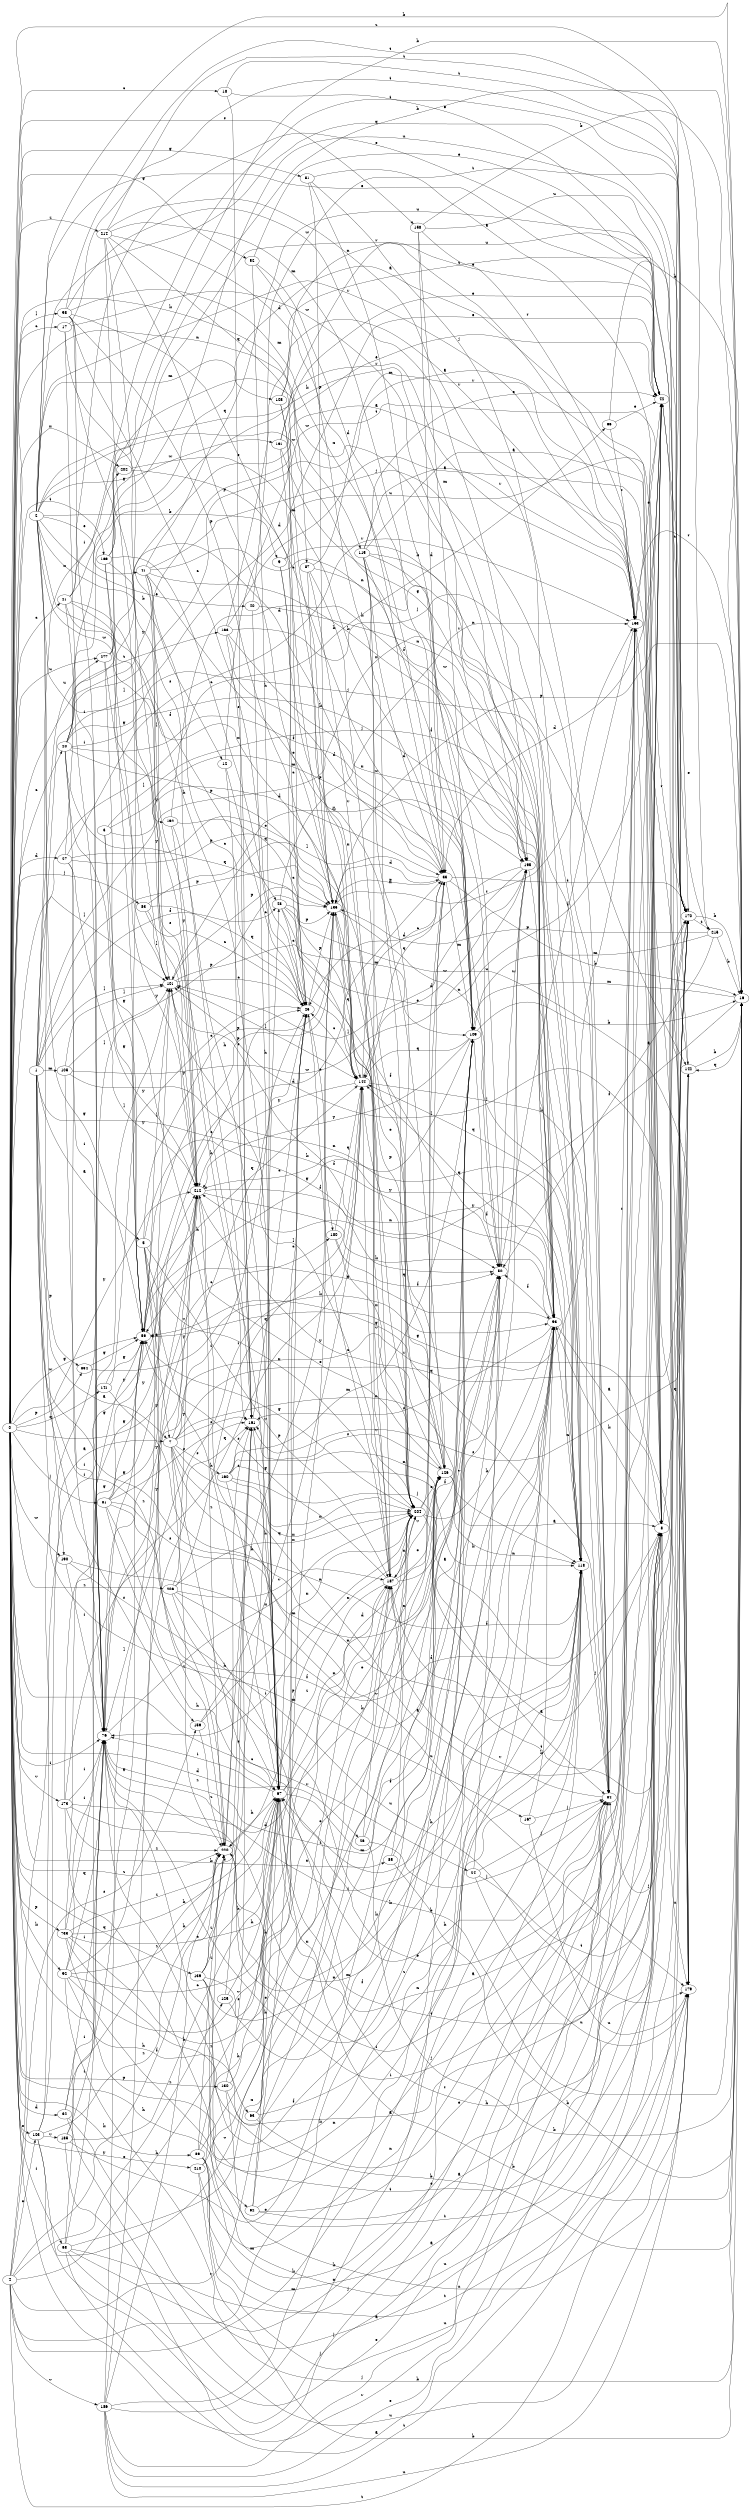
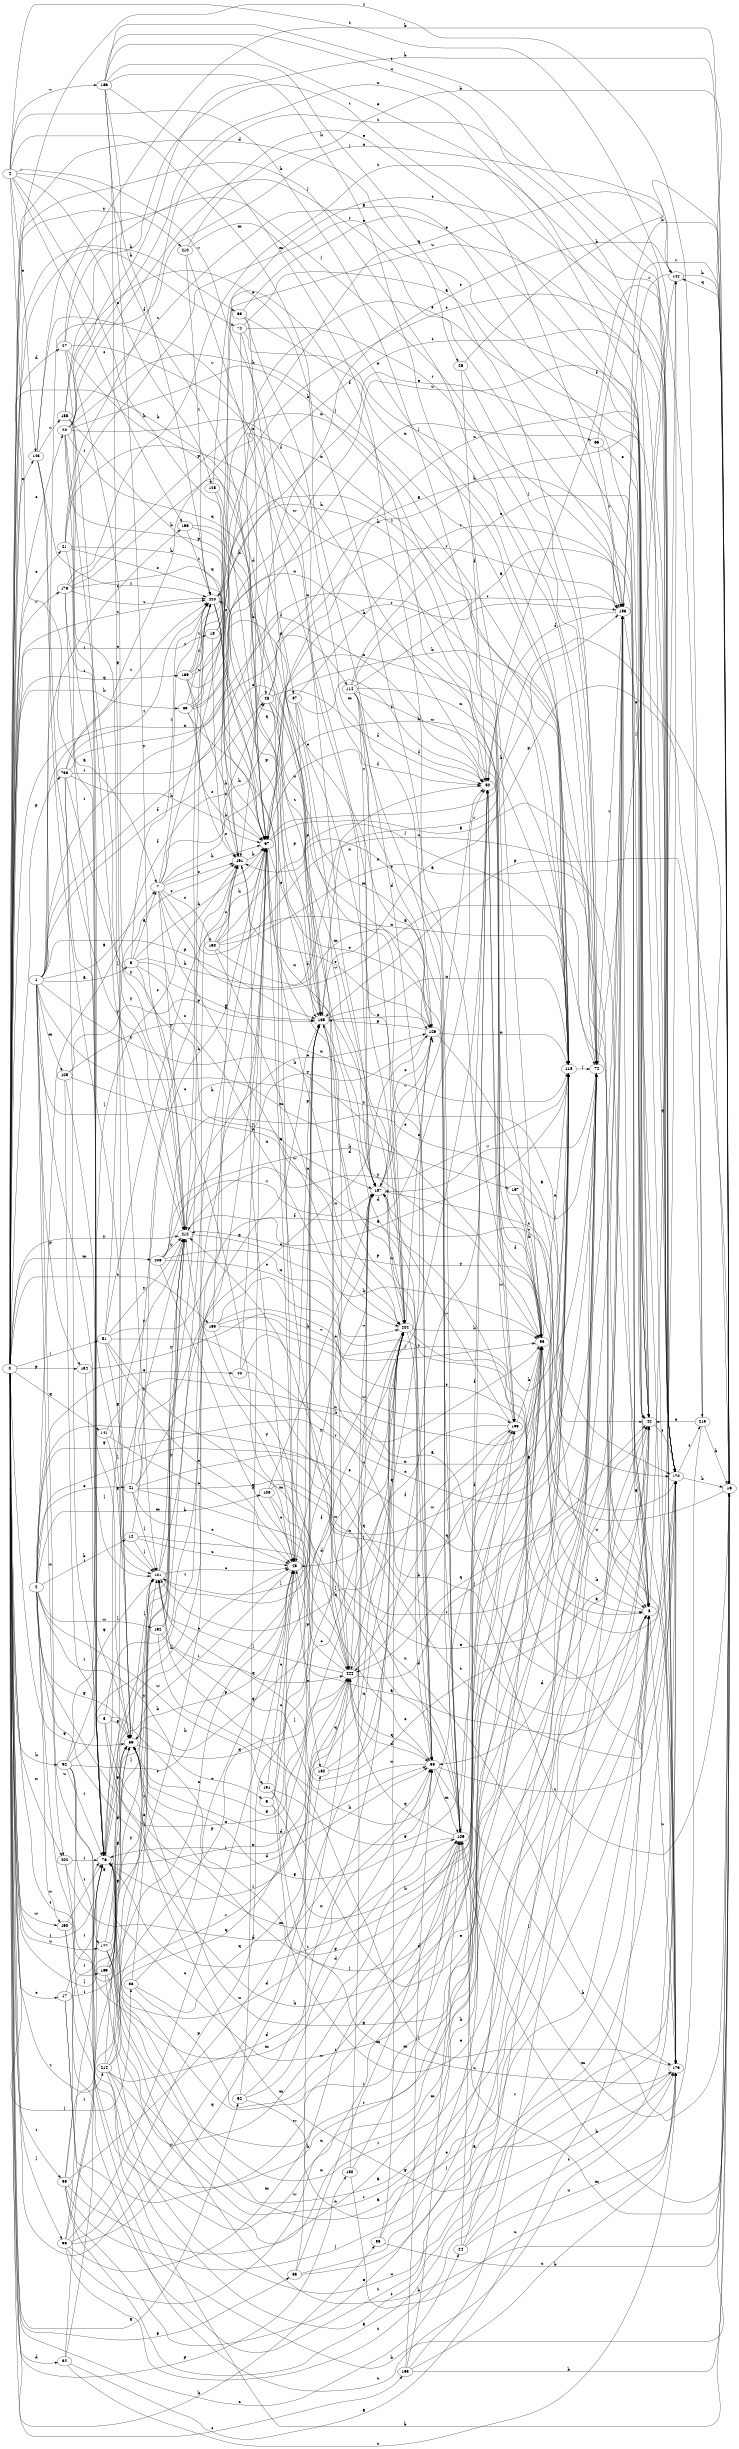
(307, 178) -> (295, 2275)
(330, 514) -> none
(362, 553) -> (350, 689)
(104, 657) -> (104, 1946)
(126, 780) -> (143, 1555)
(157, 799) -> (144, 1815)
(362, 1082) -> (350, 1674)
(391, 1220) -> (378, 1222)
(84, 1369) -> (84, 1369)
(84, 1585) -> (84, 1257)
(376, 1713) -> (550, 1325)
(609, 1798) -> (597, 1069)
(244, 1805) -> none
none -> (83, 1860)
(84, 1873) -> (84, 1794)
(198, 1985) -> (185, 1731)
(252, 2211) -> (240, 329)
